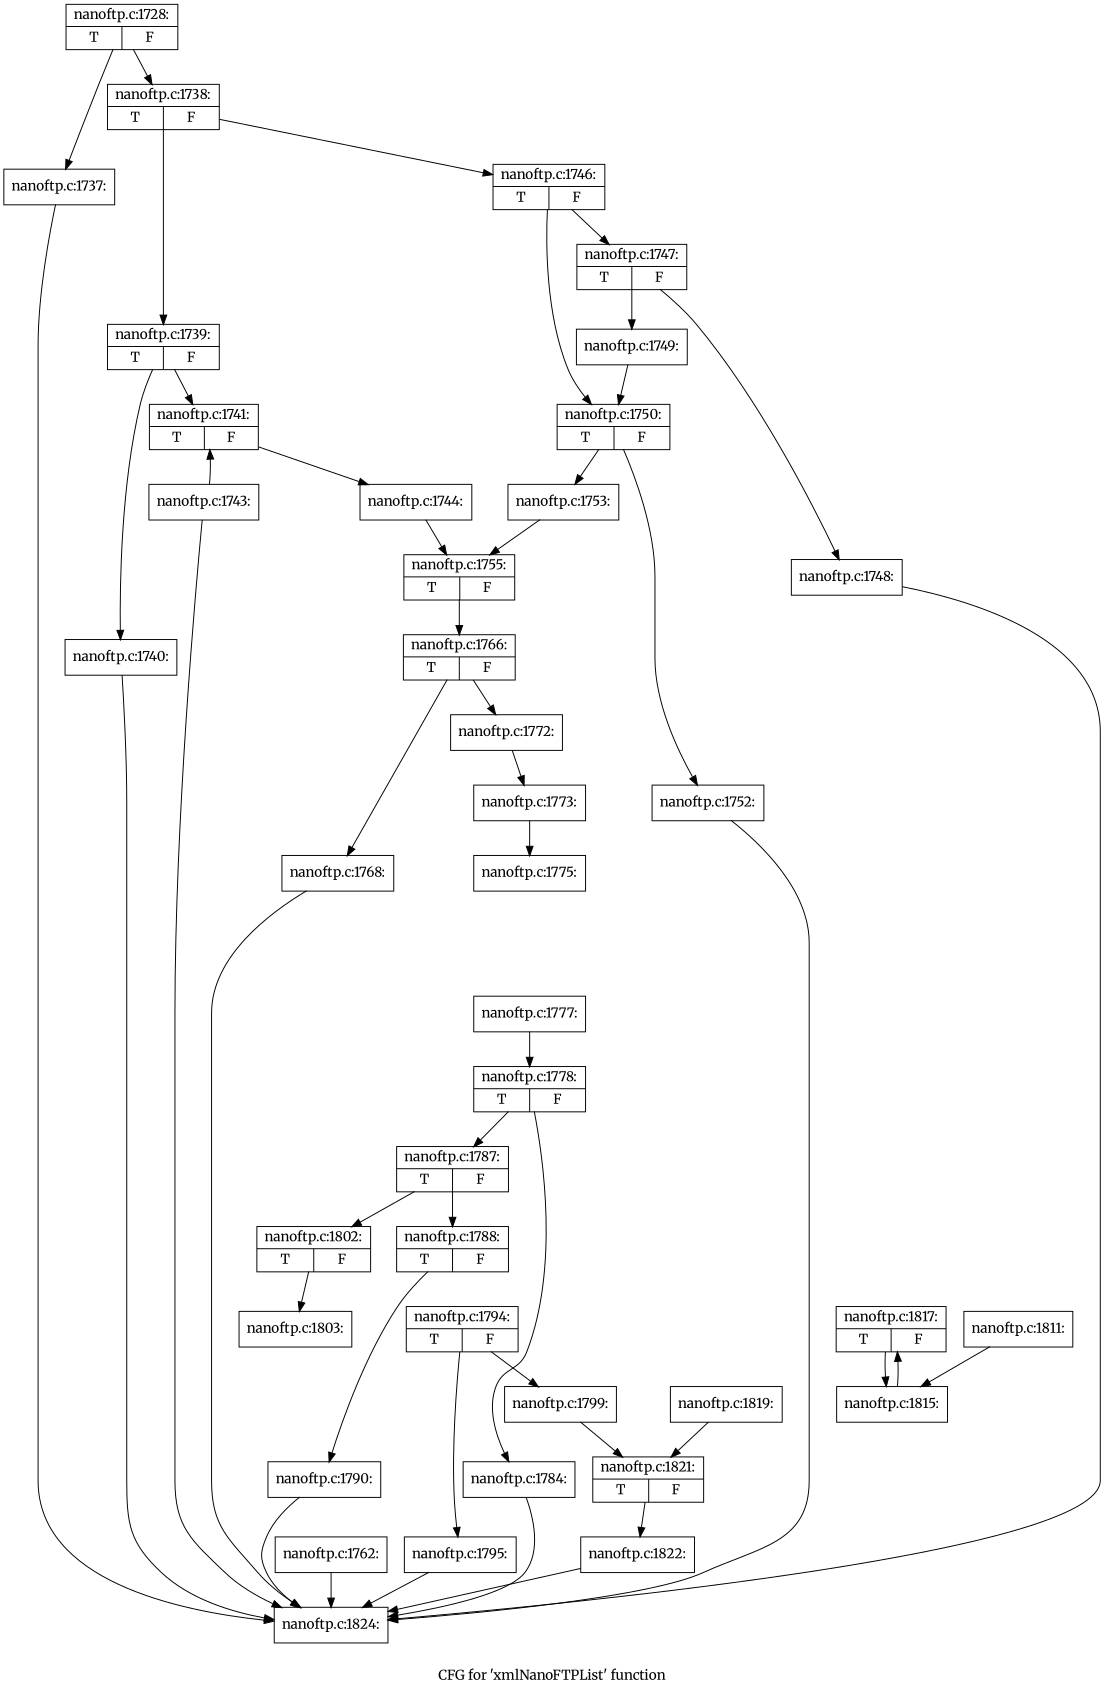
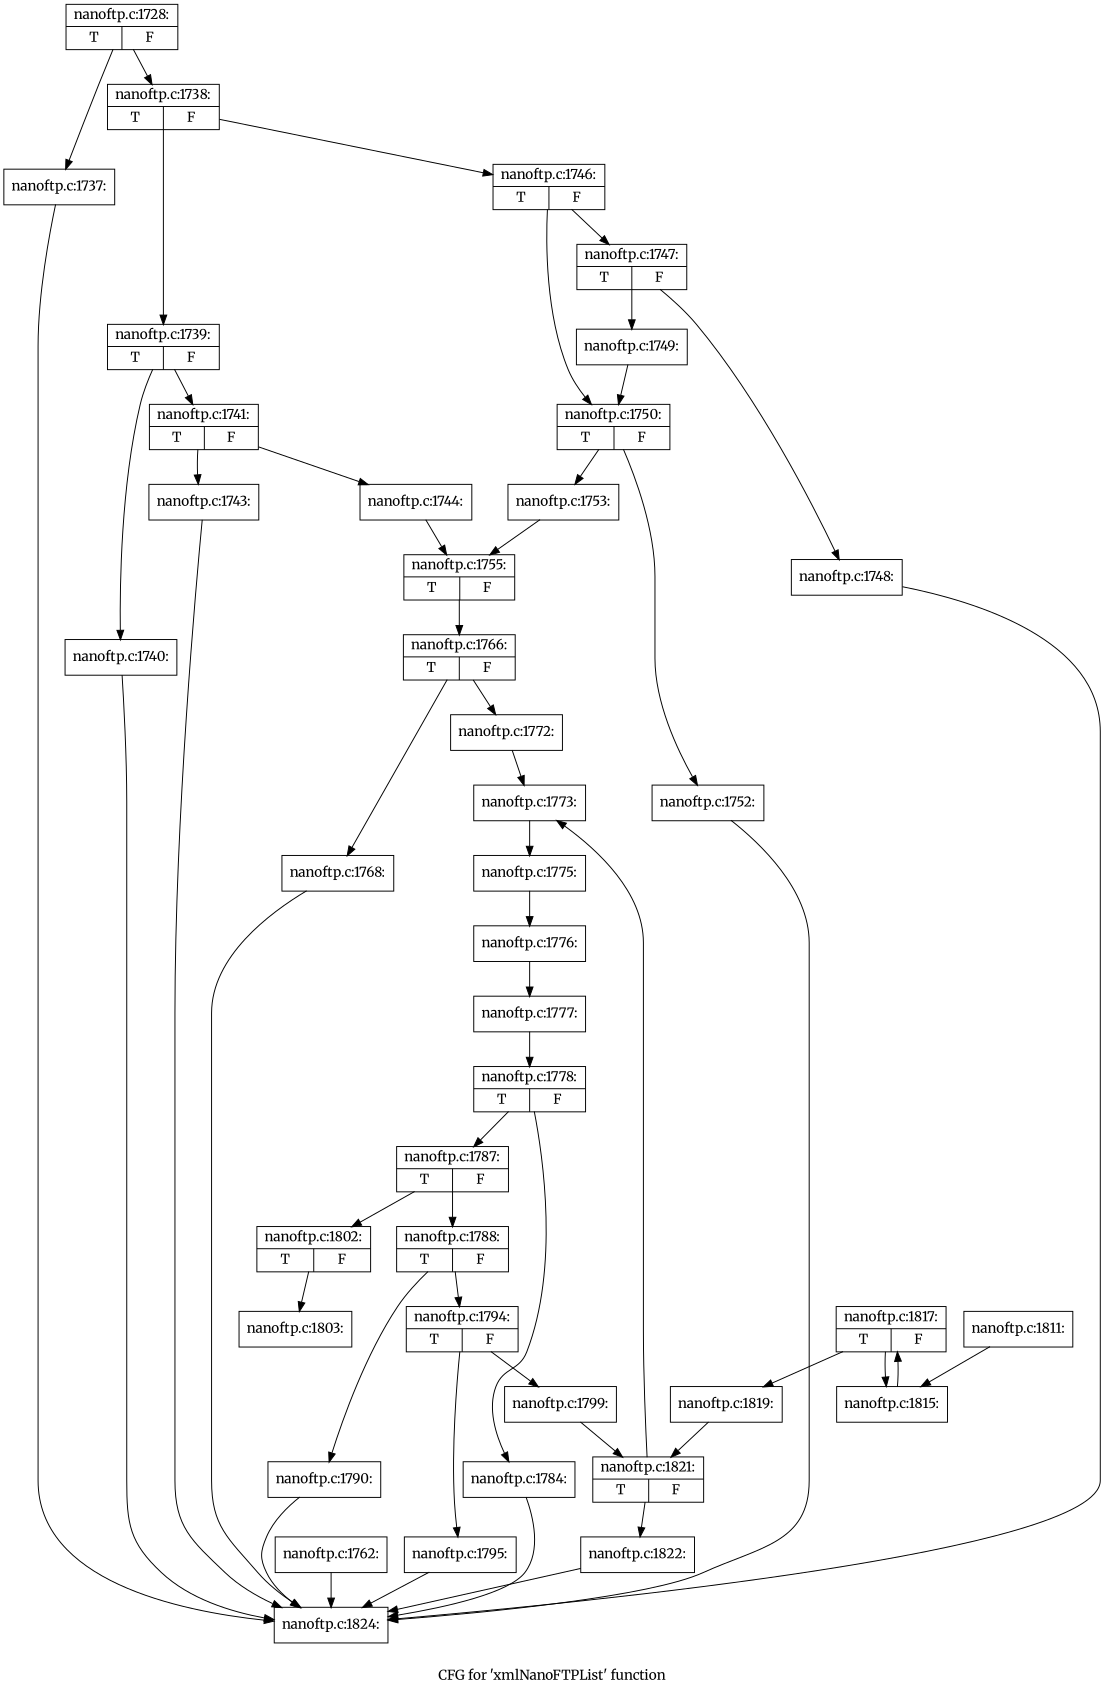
(210, 472) -> (197, 462)
none -> (530, 944)
none -> (643, 1127)
none -> (457, 1284)
none -> (802, 1370)
